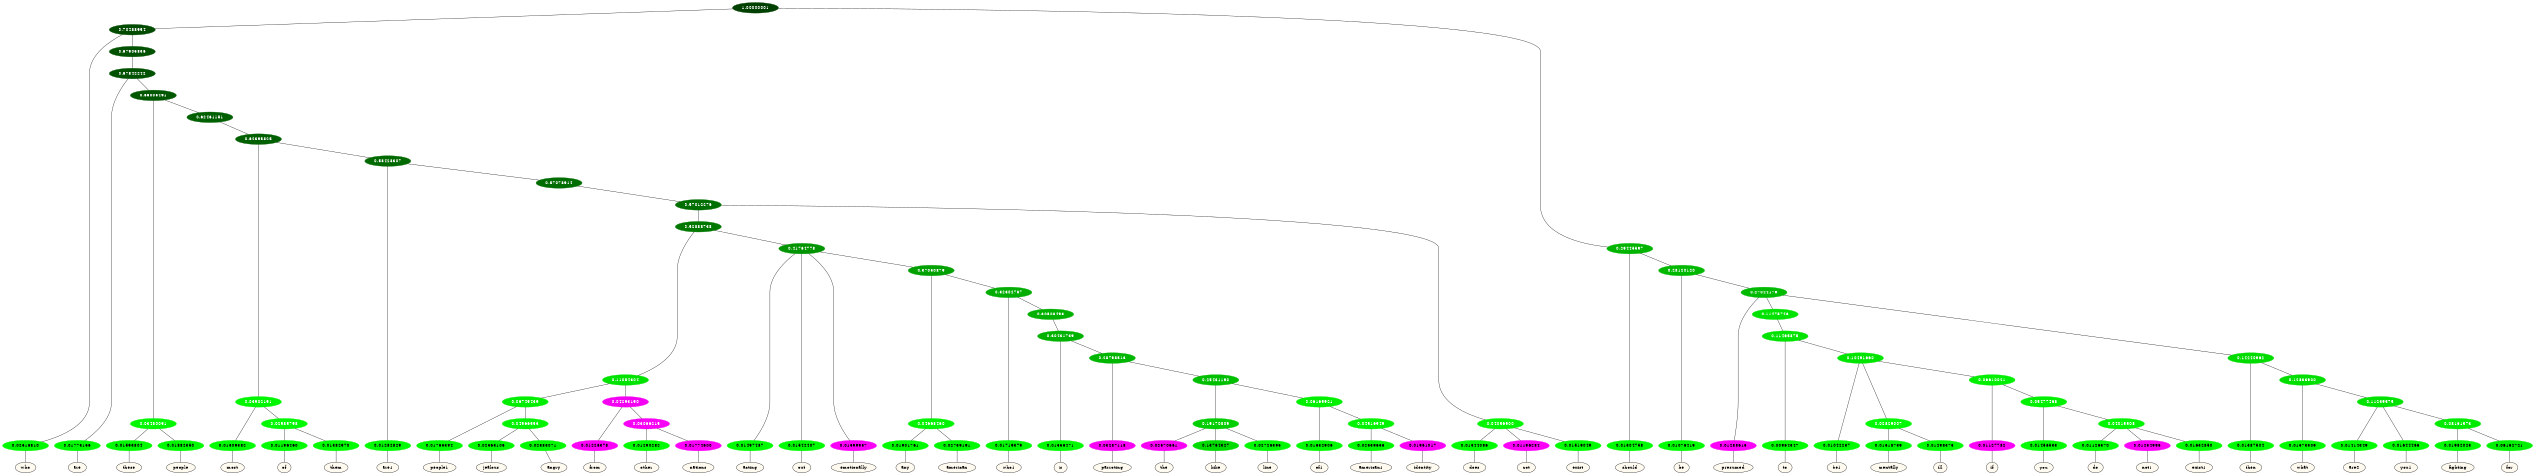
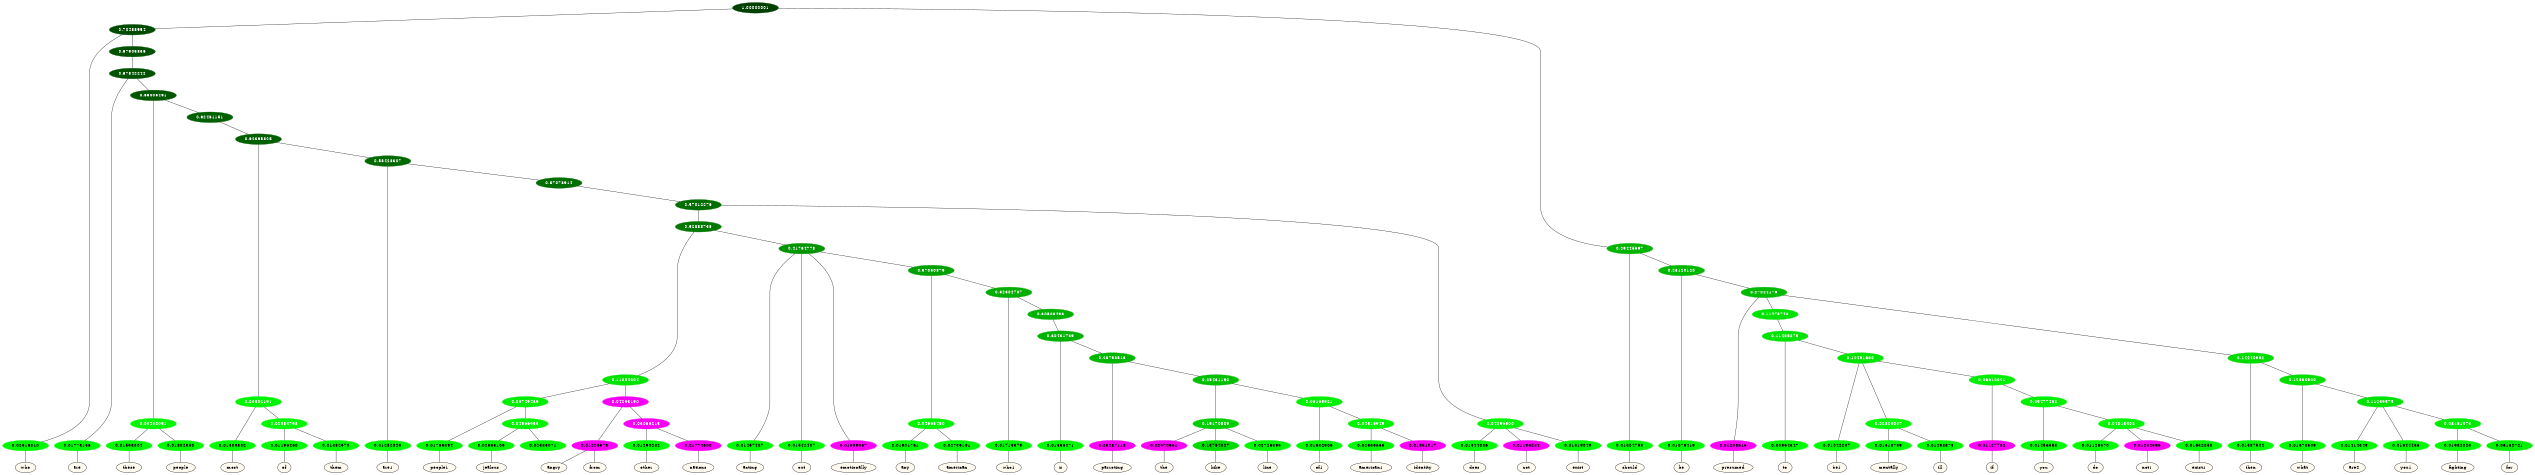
(549, 457) -> (574, 457)
